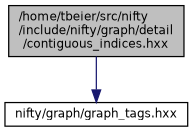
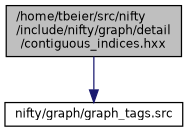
(96, 114) -> (94, 114)
